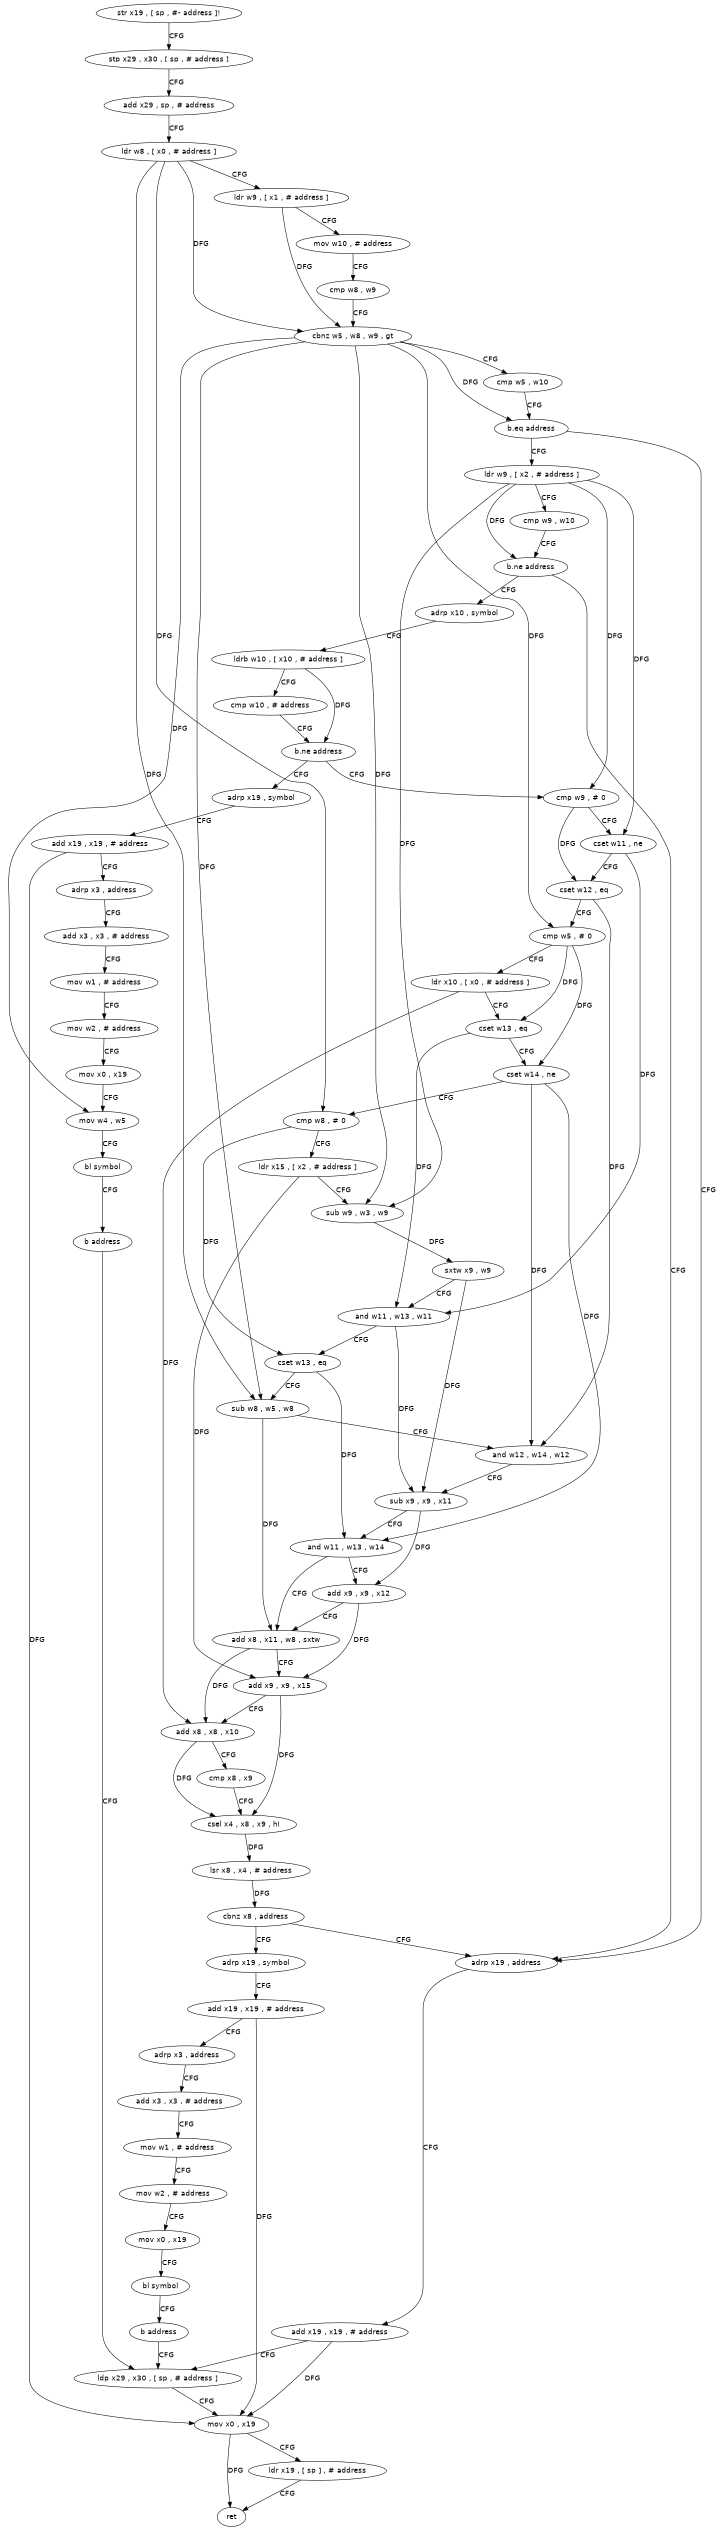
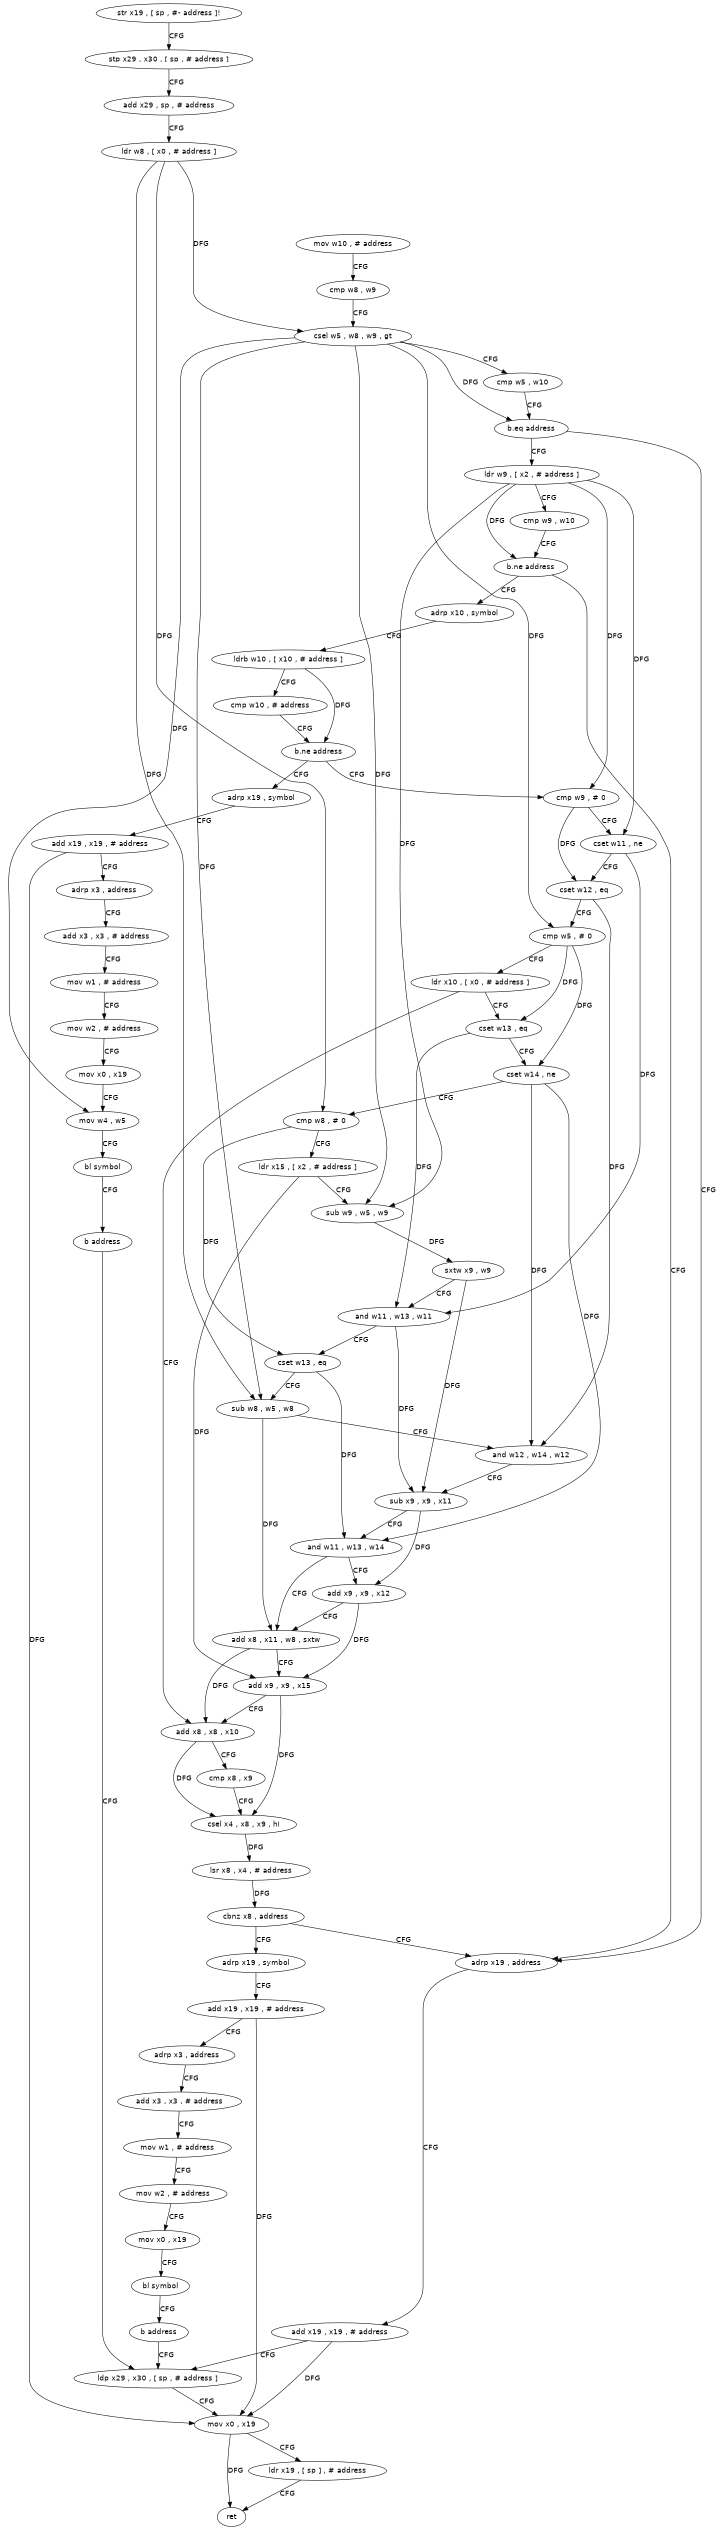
(281, 198) -> none
(353, 336) -> (353, 336)
(357, 1213) -> (357, 1213)
(171, 1363) -> (171, 1363)
